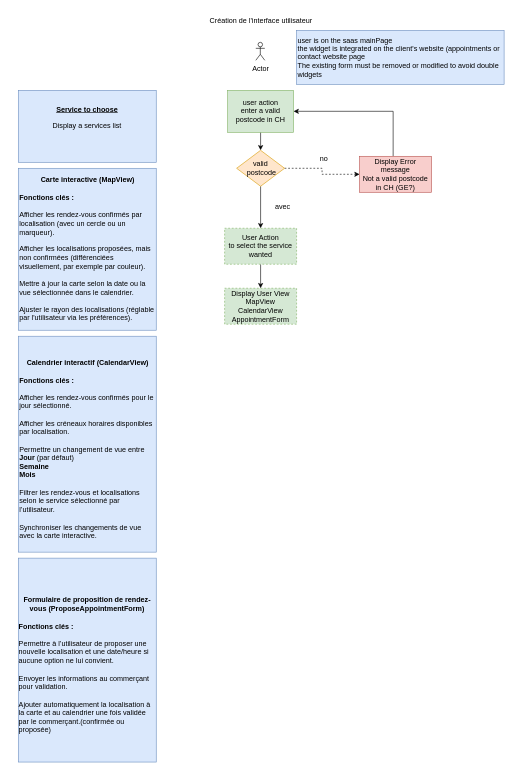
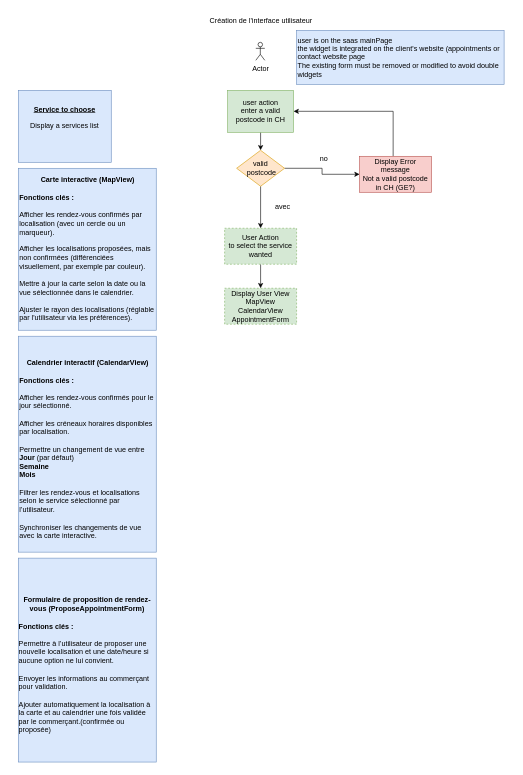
(87, 126) -> (65, 126)
(322, 168) -> (322, 168)
